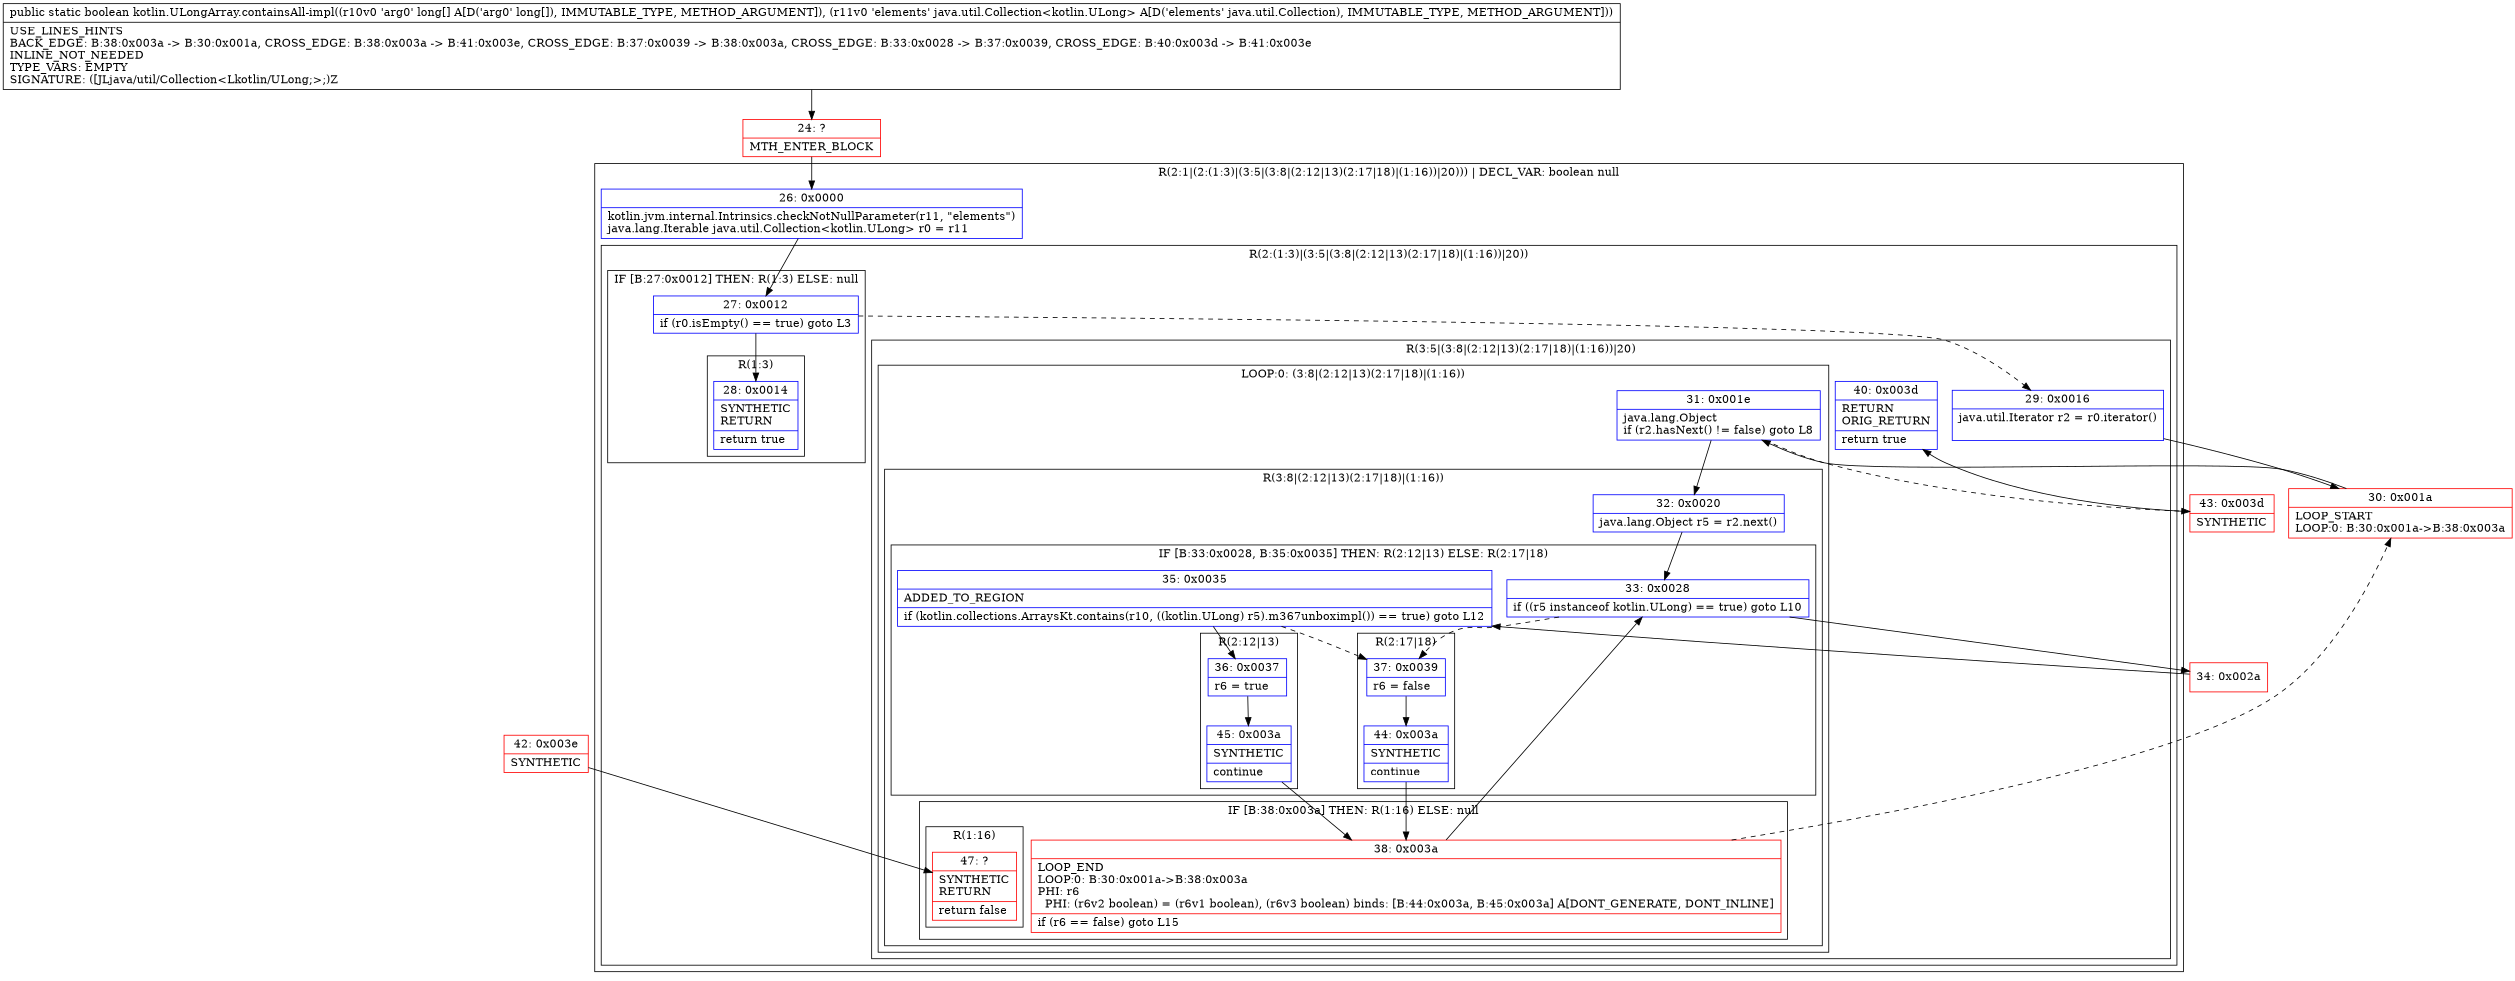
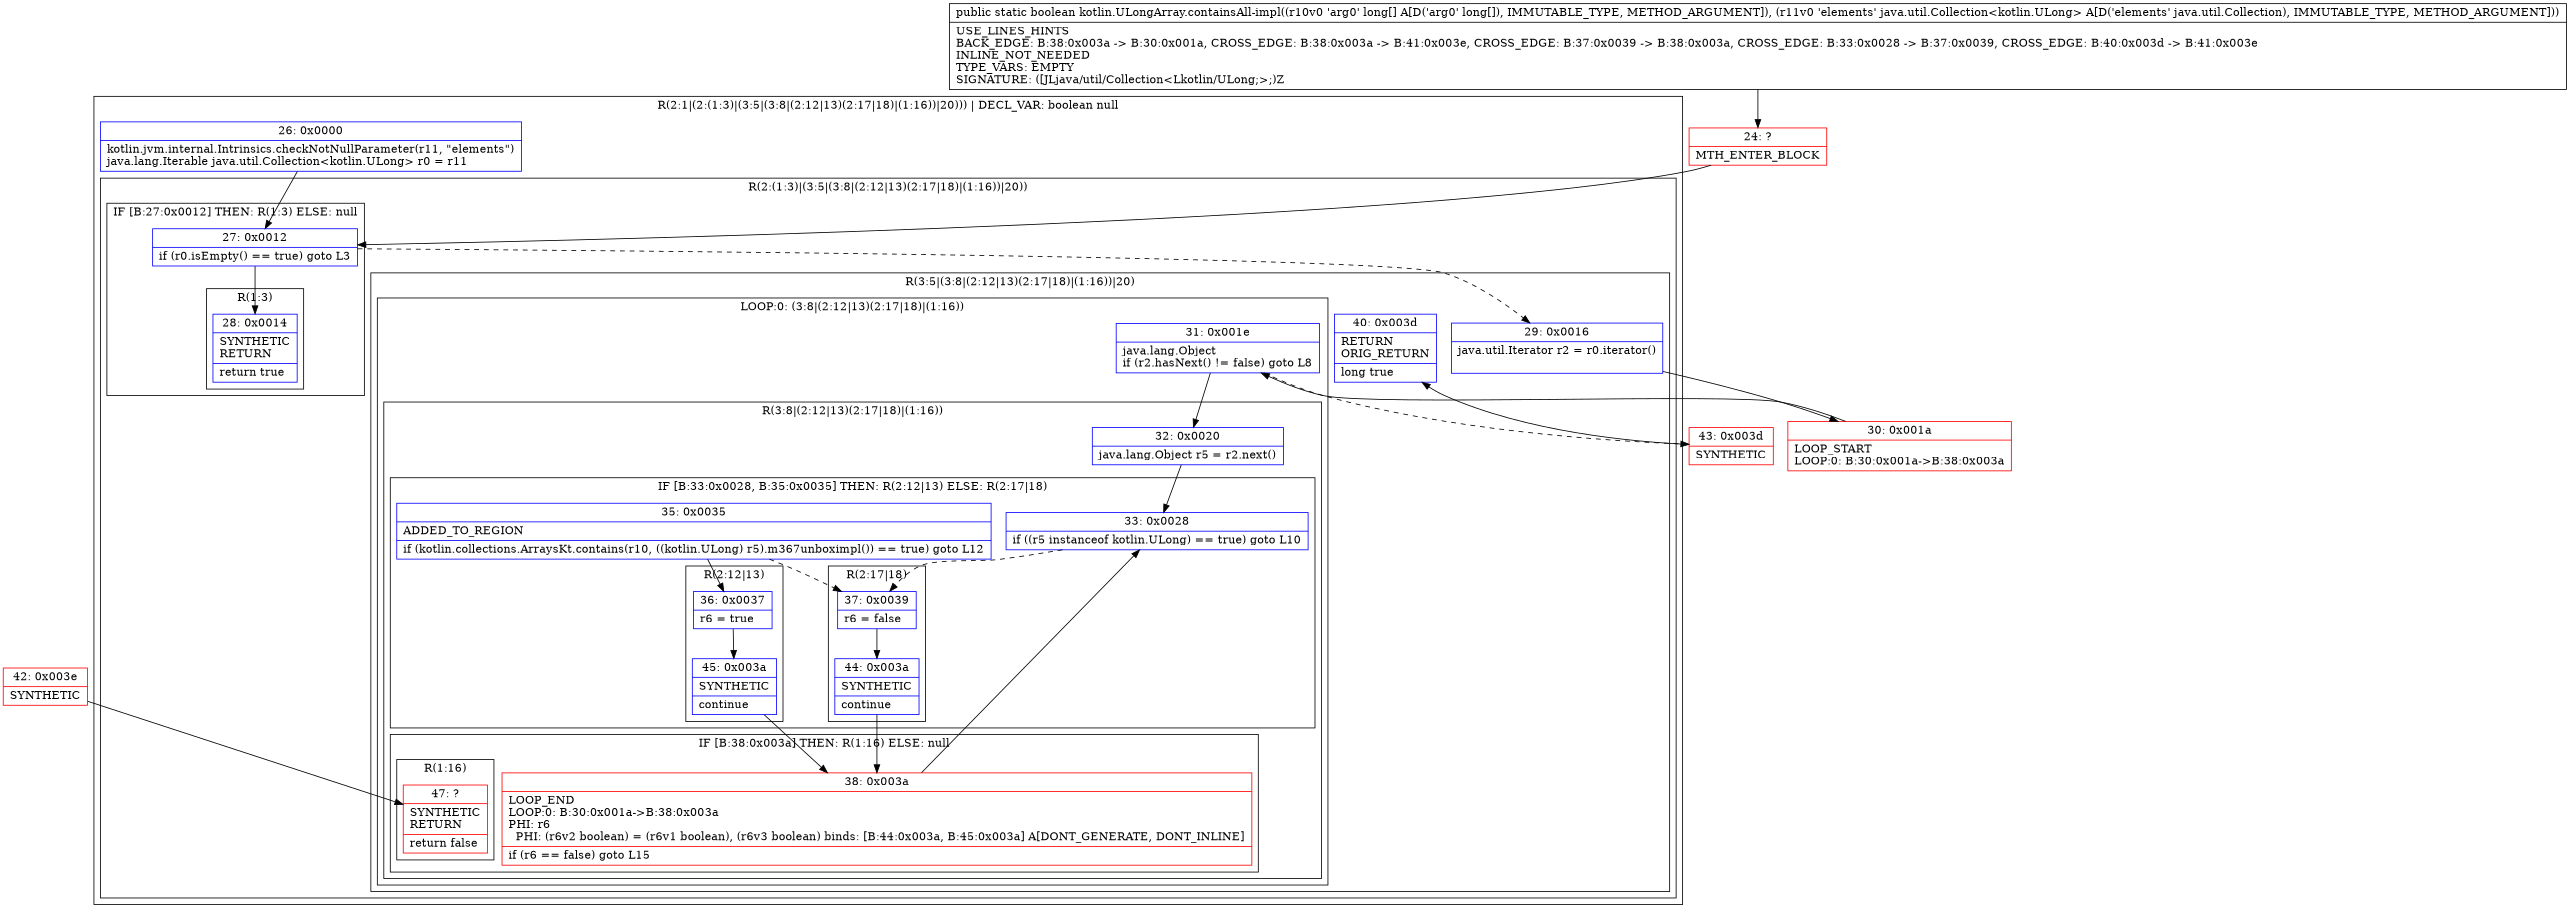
(812, 169) -> (1040, 224)
(1875, 440) -> (1368, 372)
(2229, 677) -> none
(2101, 764) -> none
